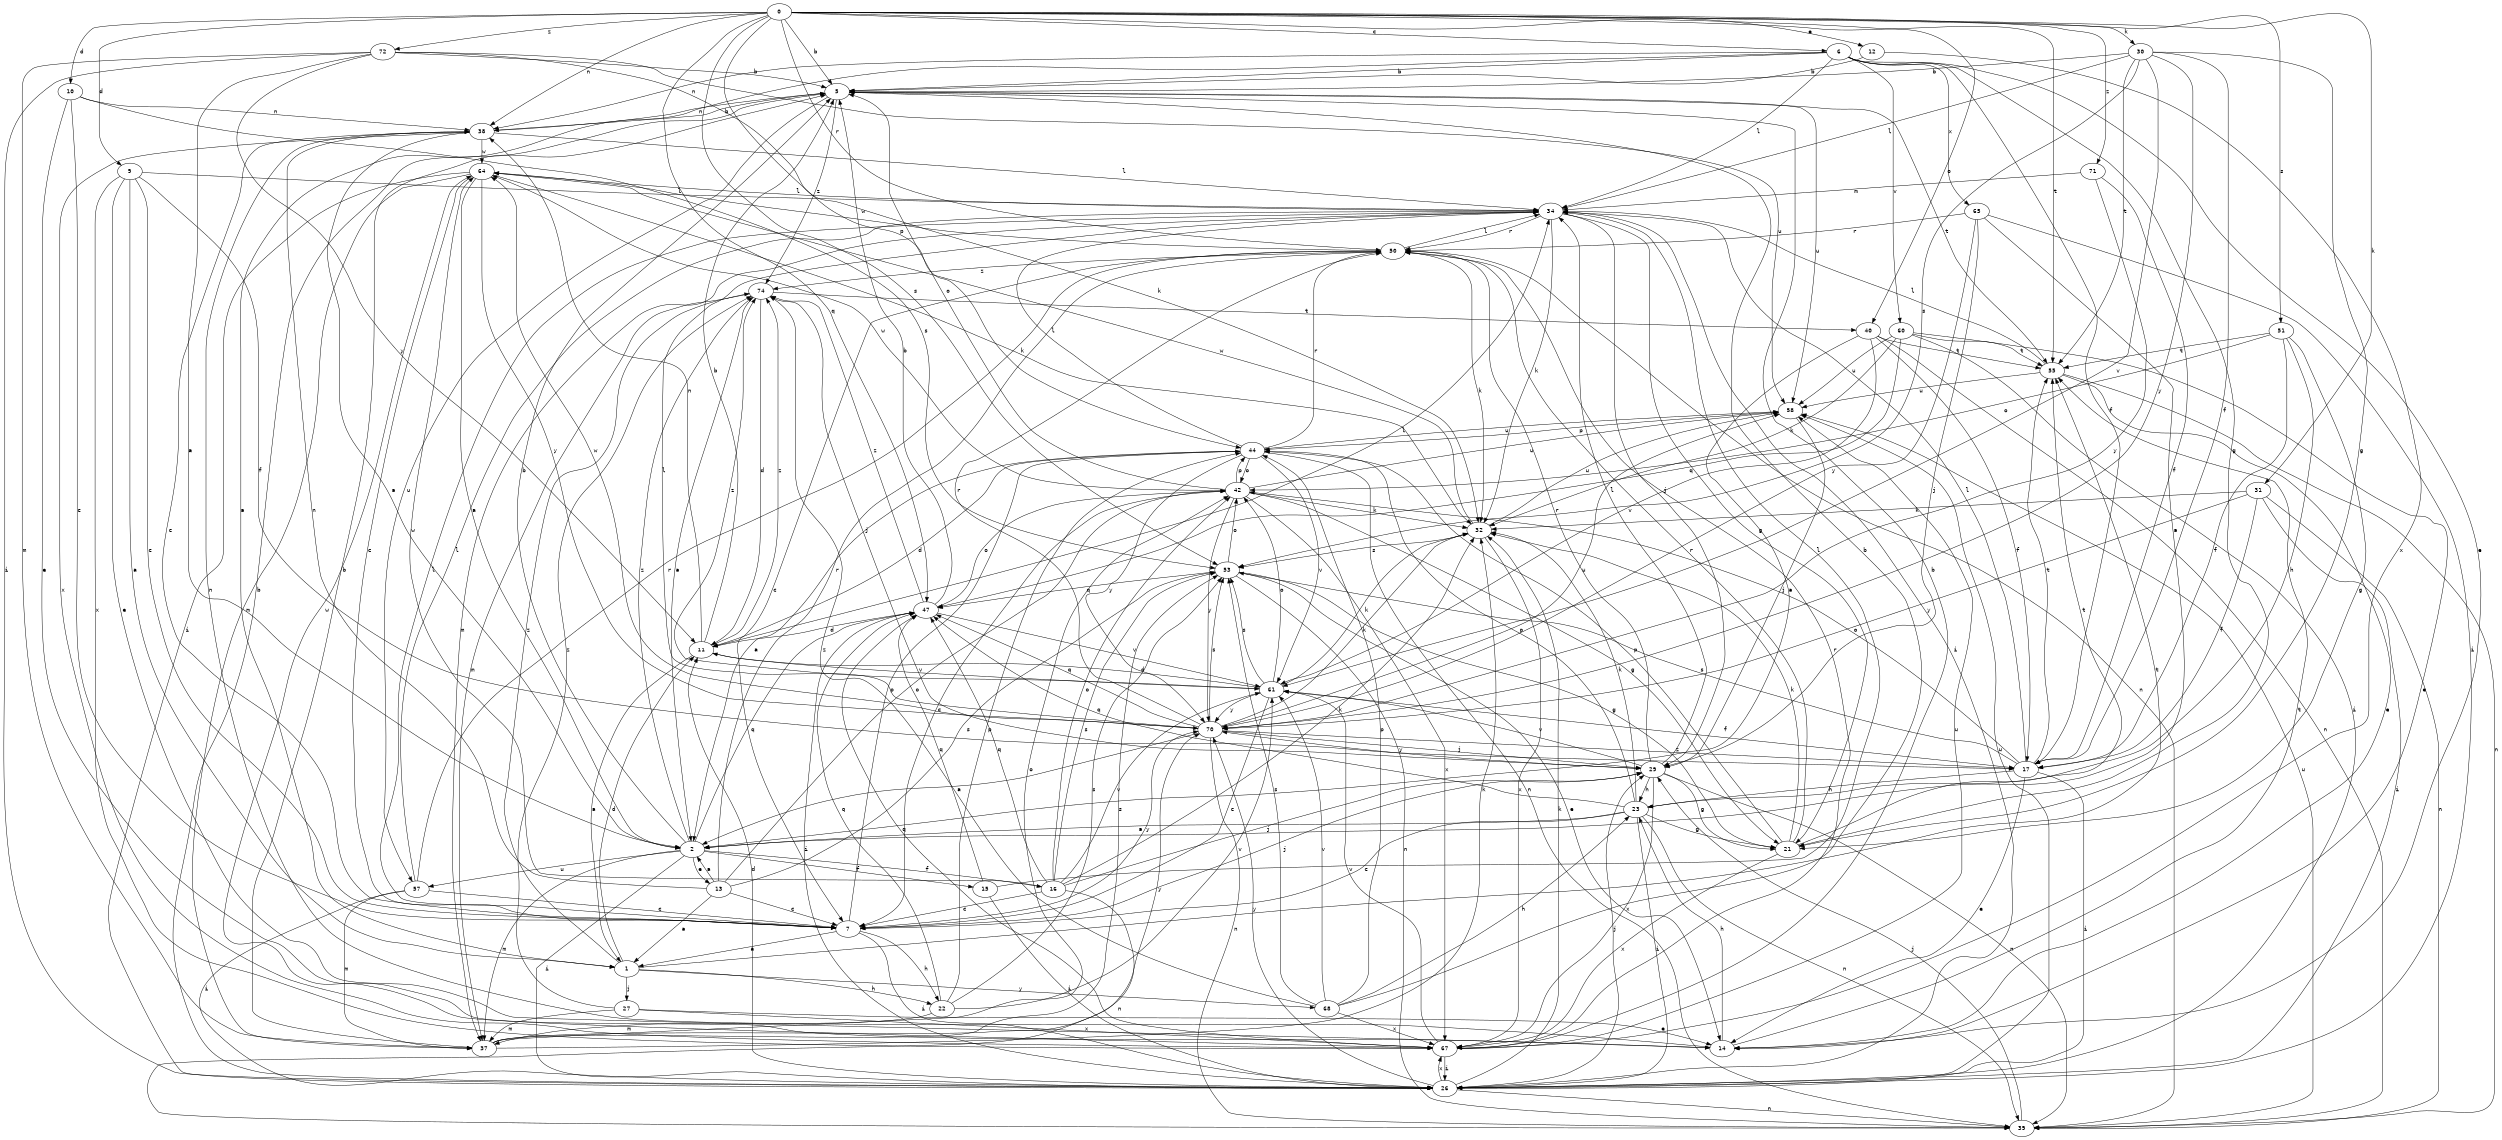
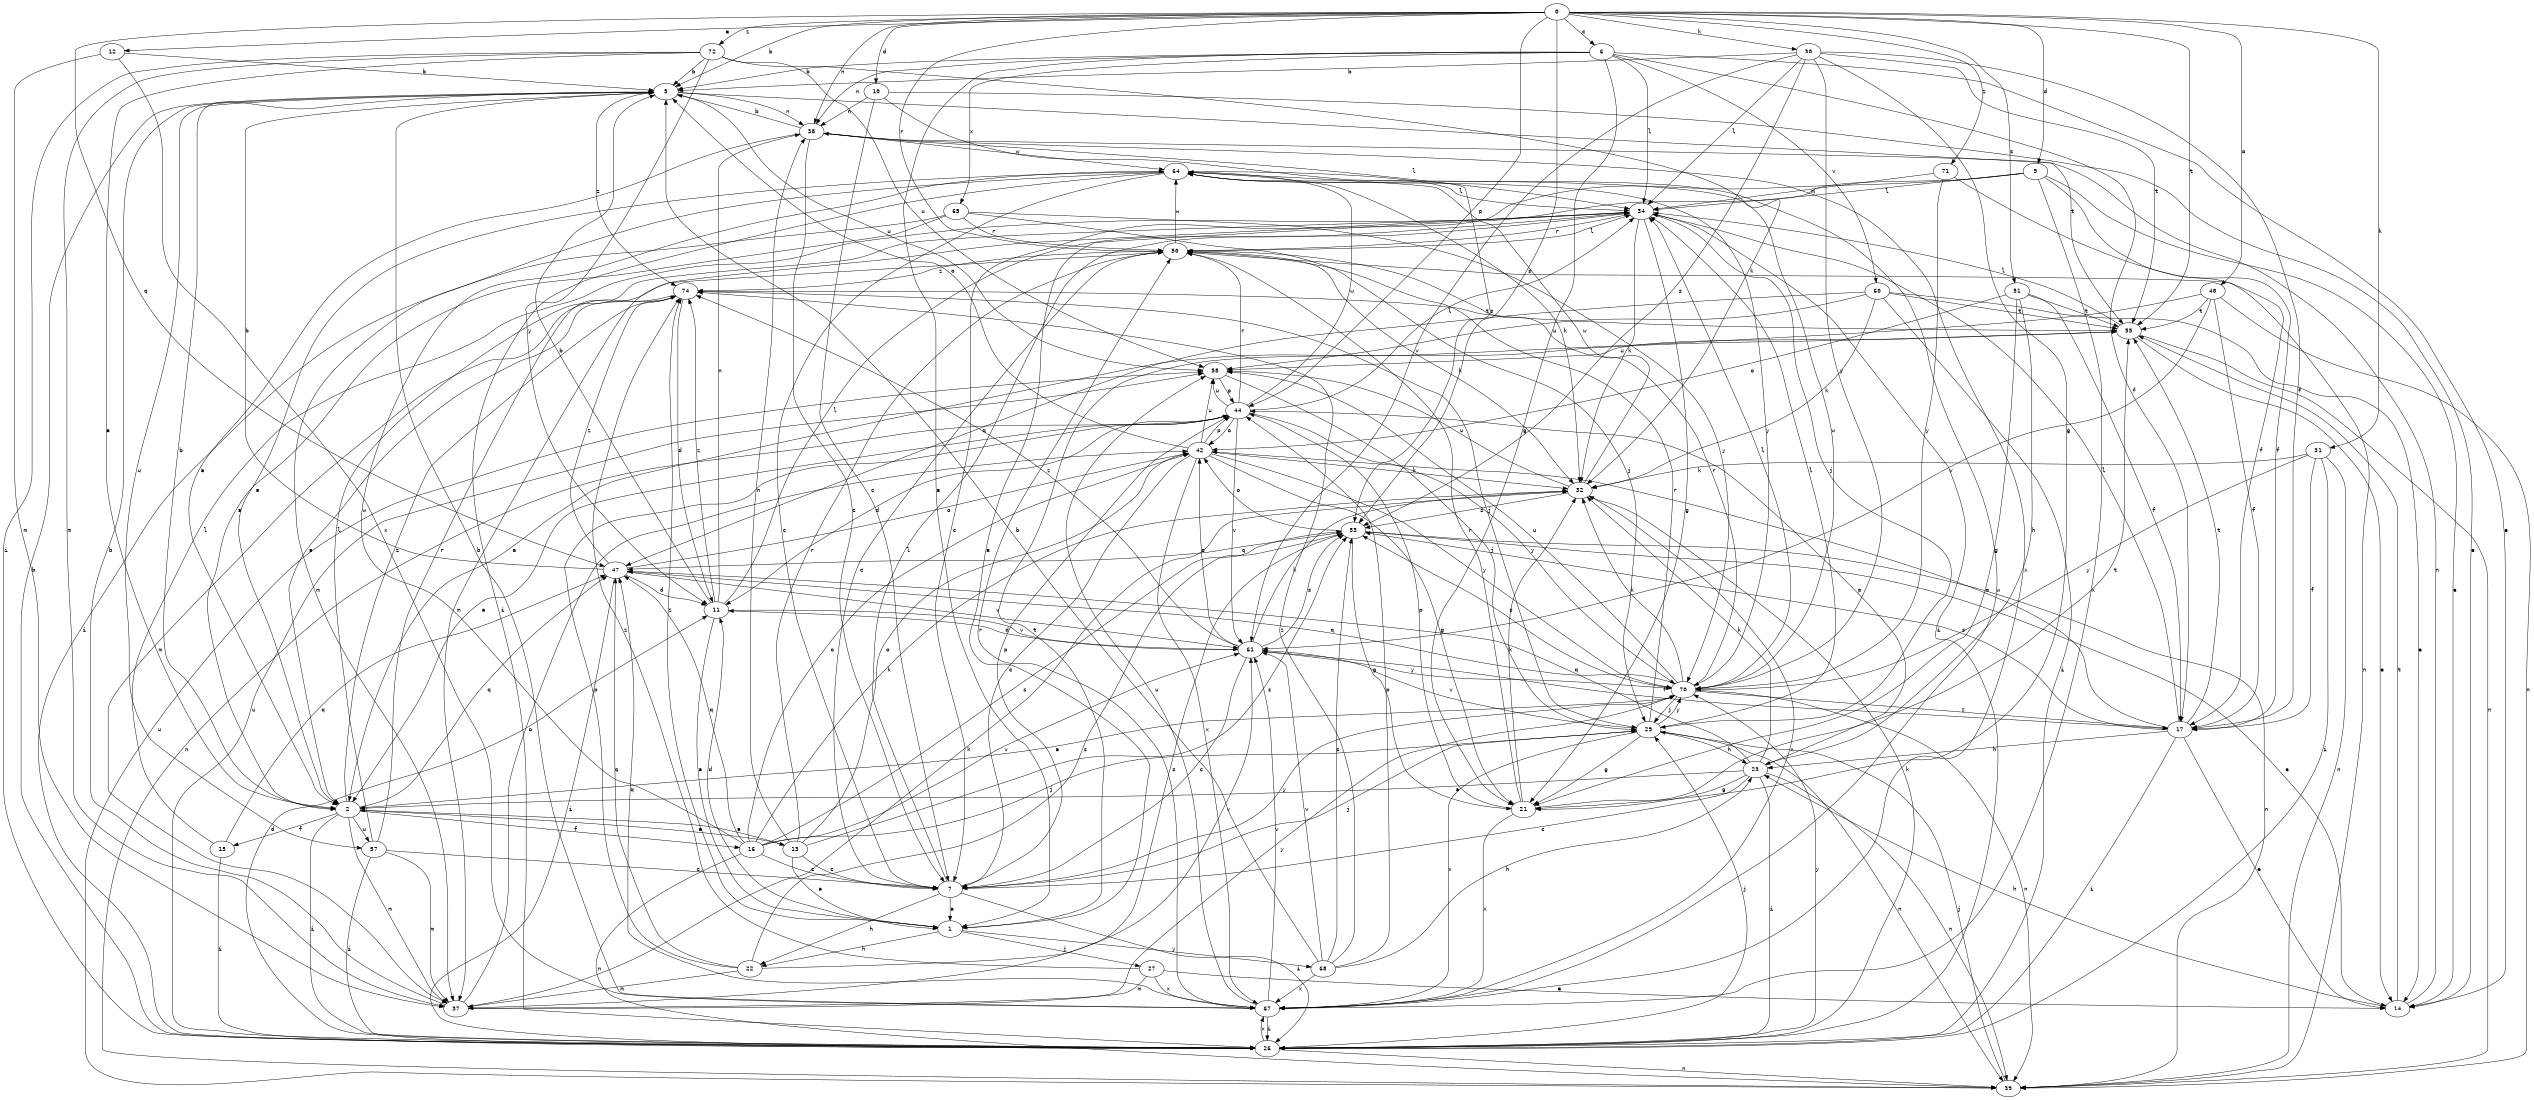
(1285, 313) -> (1406, 304)
(875, 330) -> (1352, 255)
none -> (38, 618)
